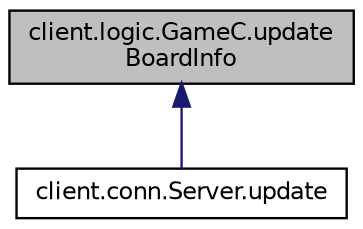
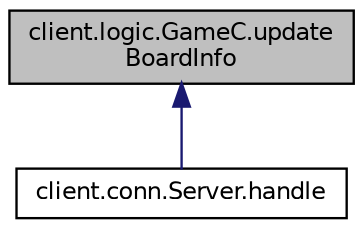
(182, 193) -> (182, 193)
